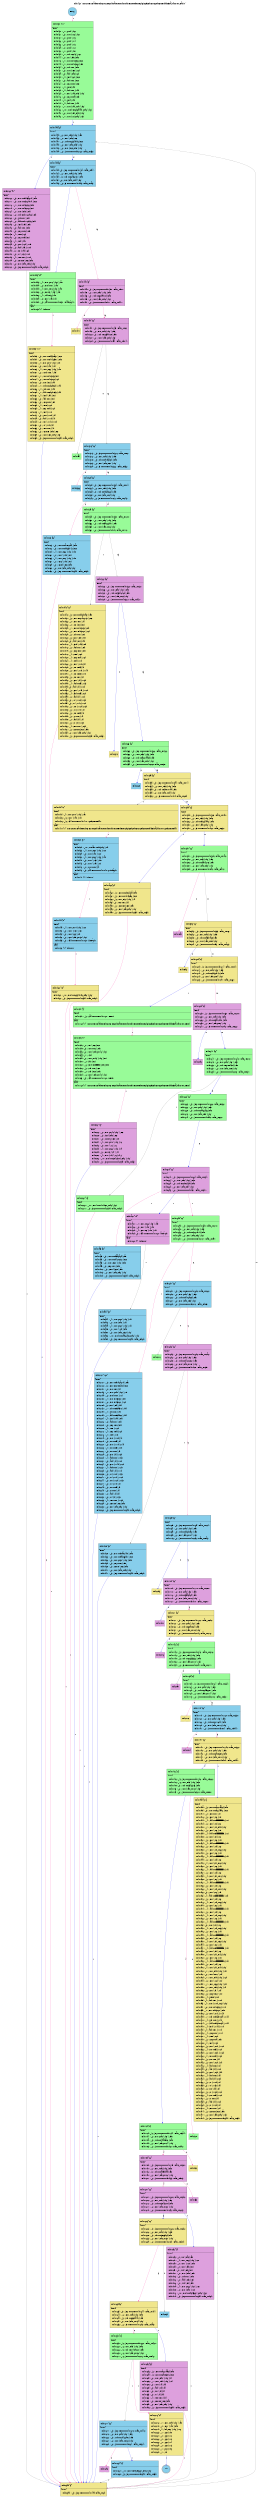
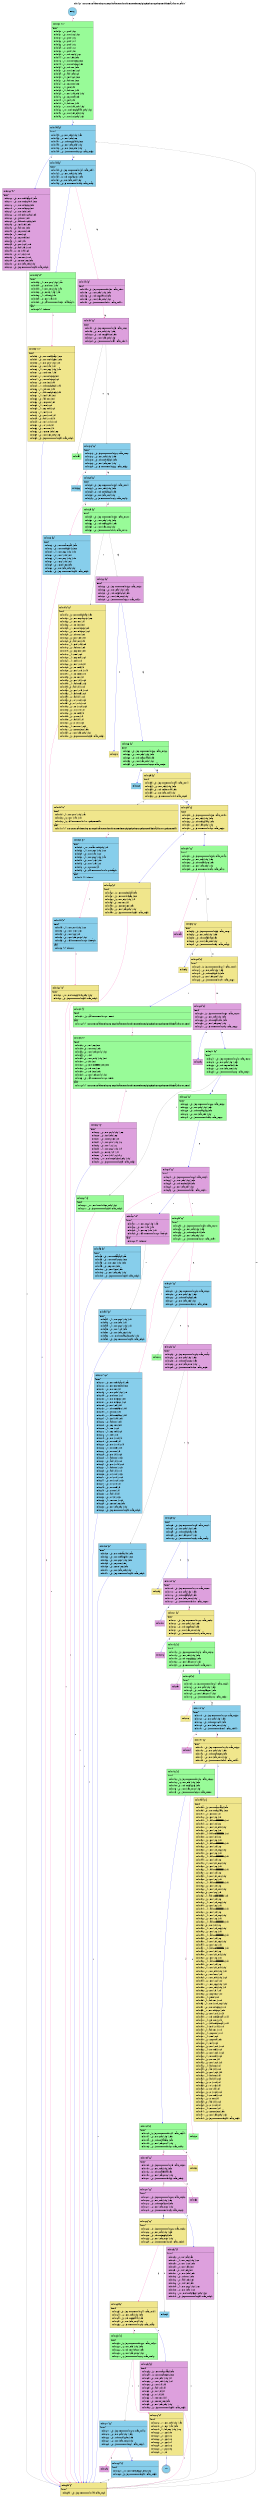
(76, 331) -> none
